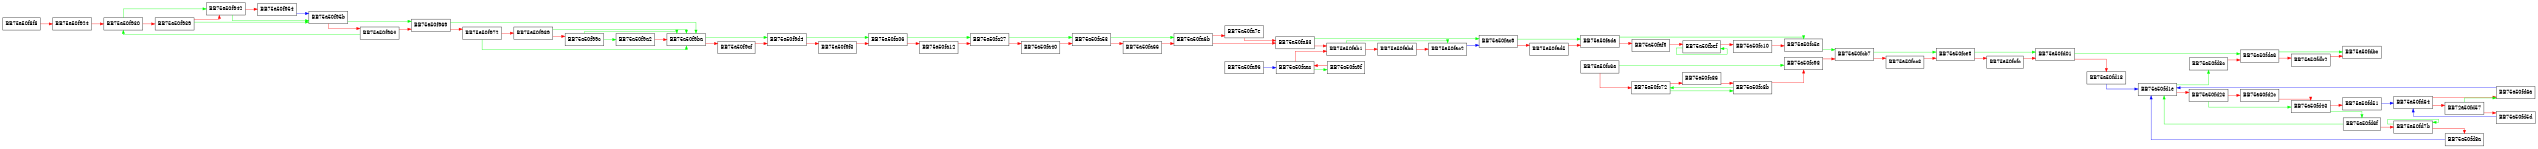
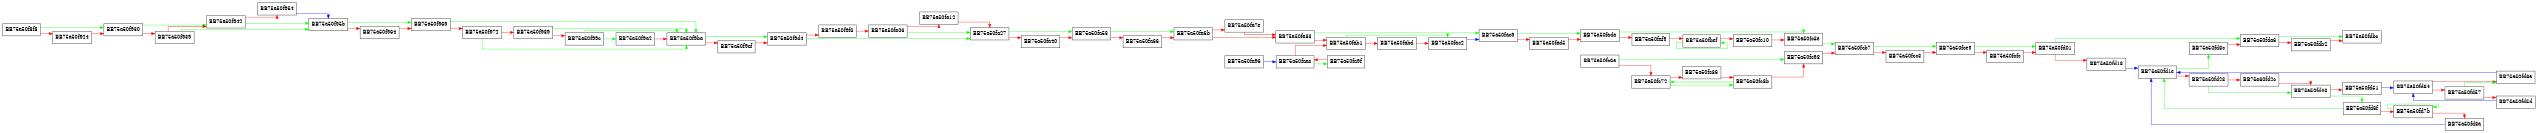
(241, 35) -> (70, 28)
(836, 37) -> (887, 39)
(2464, 108) -> (2464, 93)
